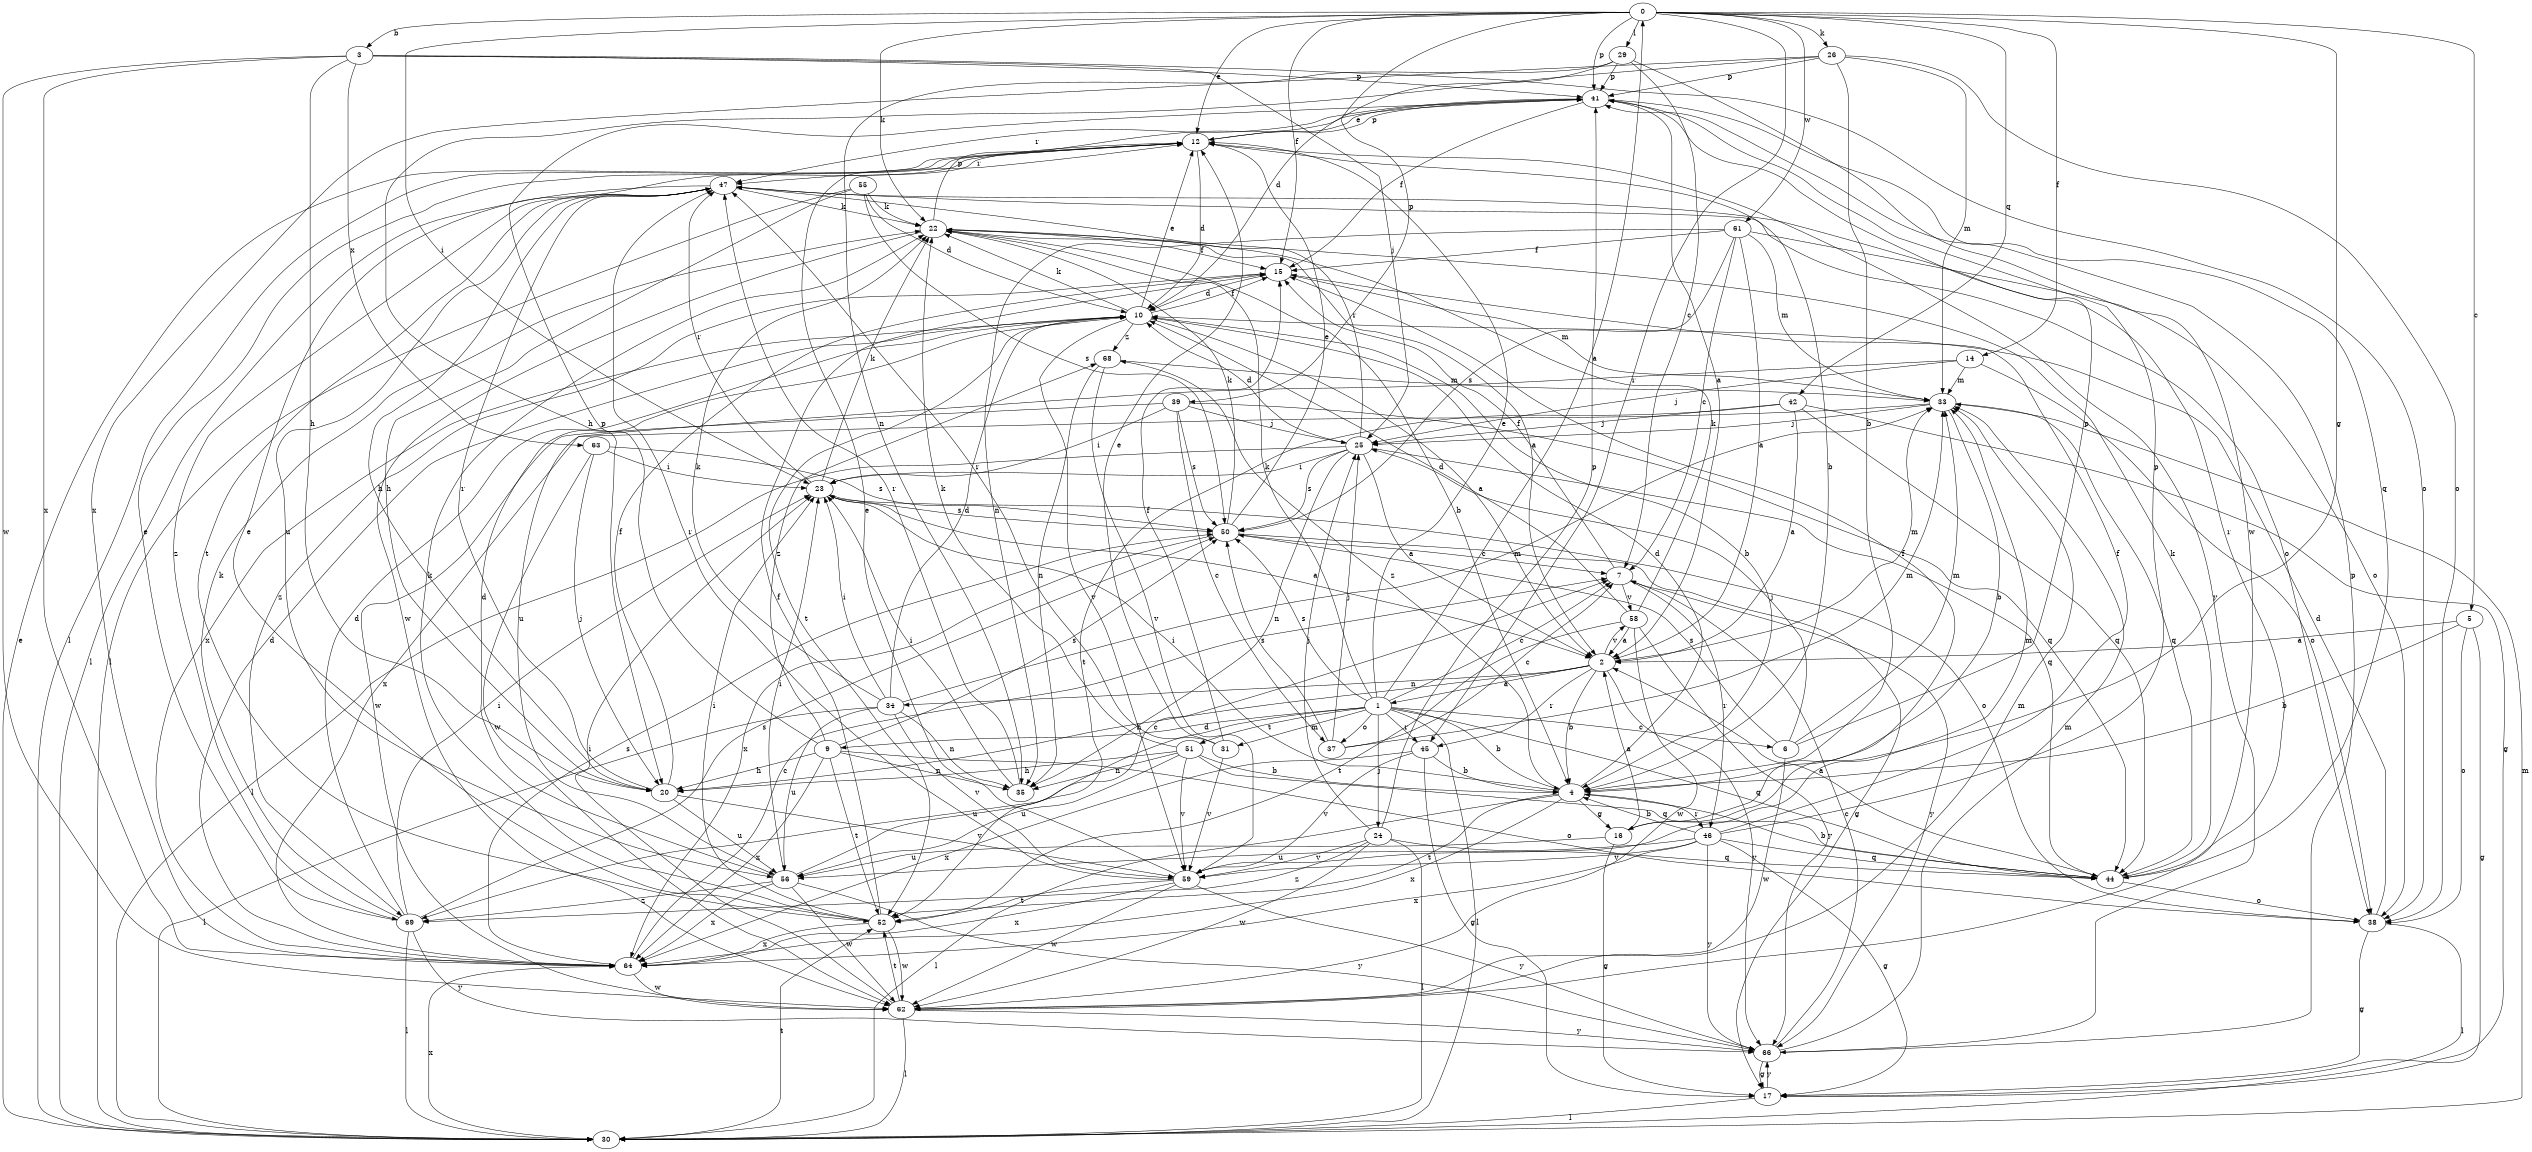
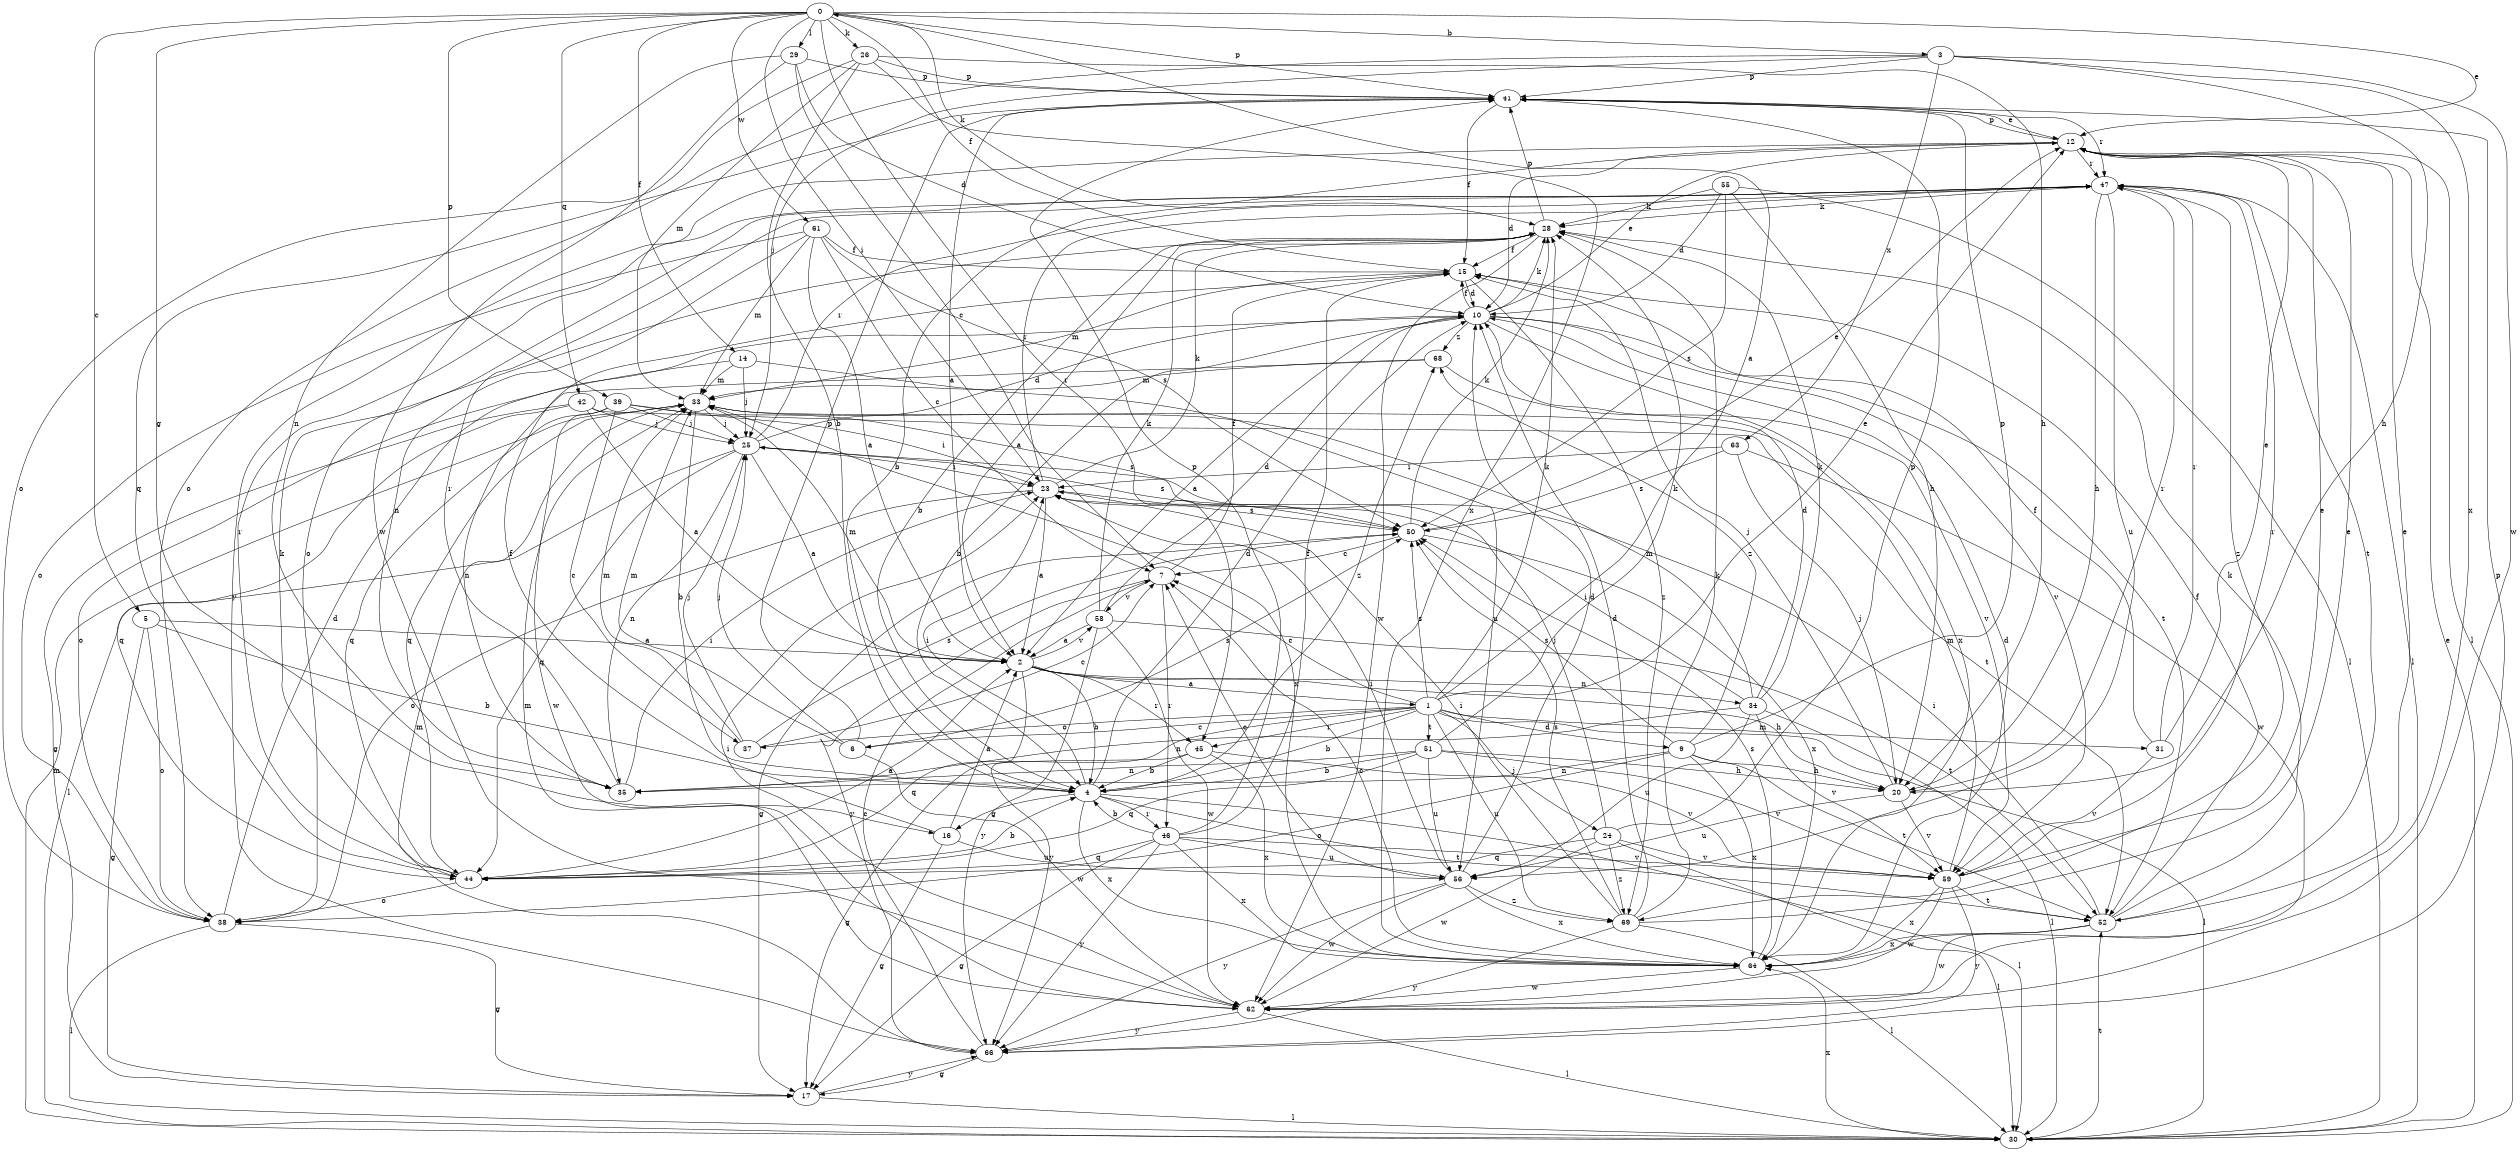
(933, 229) -> (1547, 229)
(621, 533) -> (1748, 533)
(892, 969) -> none
